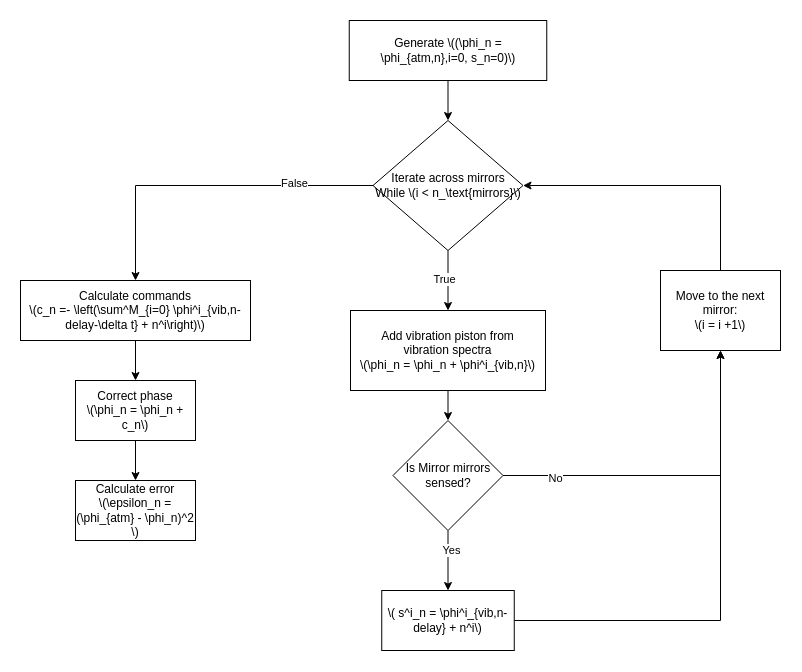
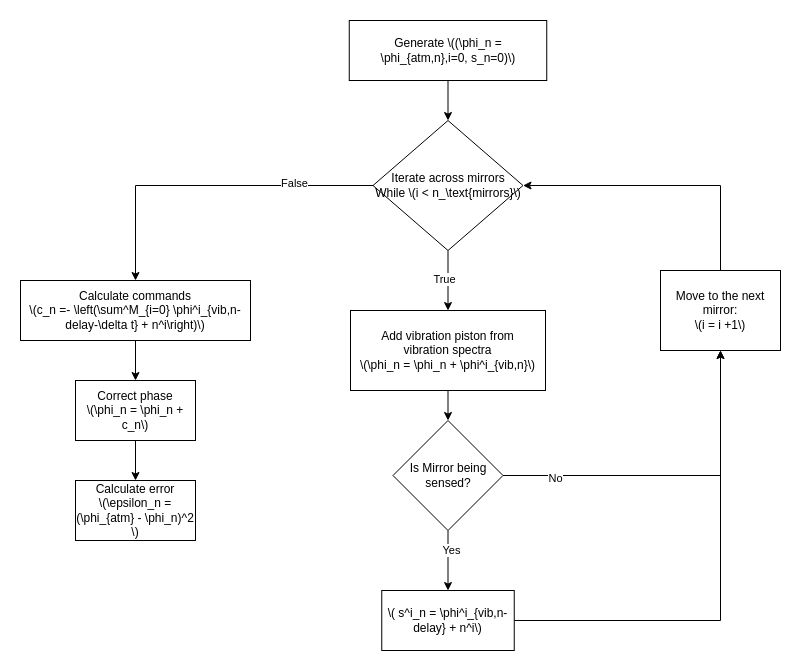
(449, 476) -> (449, 476)
